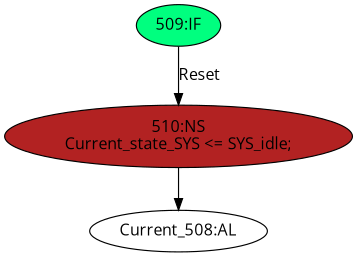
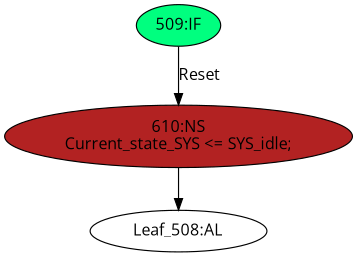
(179, 136) -> (179, 136)
(179, 231) -> (179, 231)
